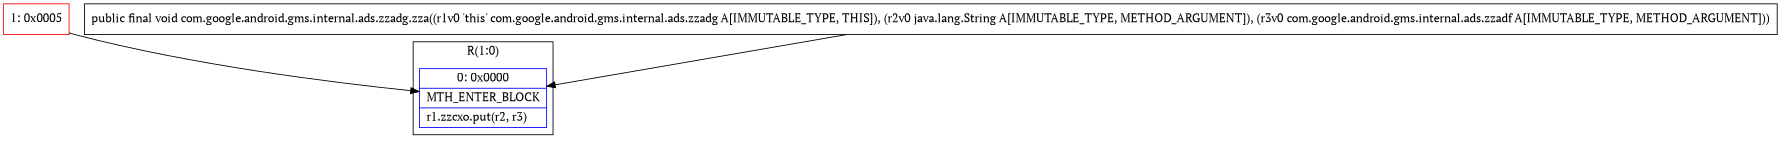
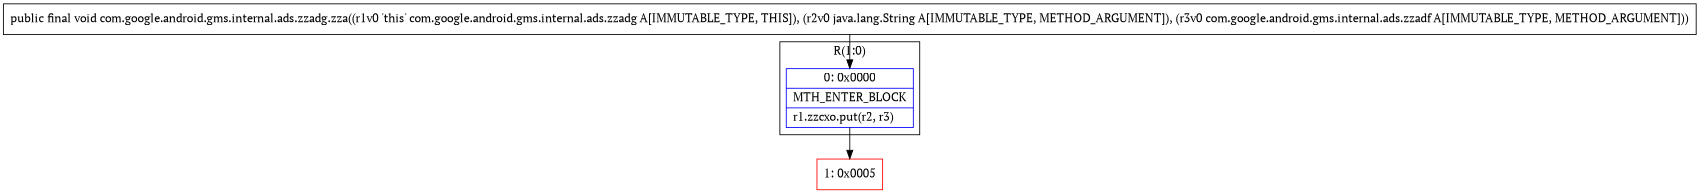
(239, 68) -> (850, 140)
